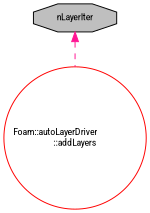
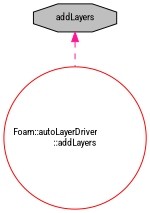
(75, 18) -> (75, 18)
